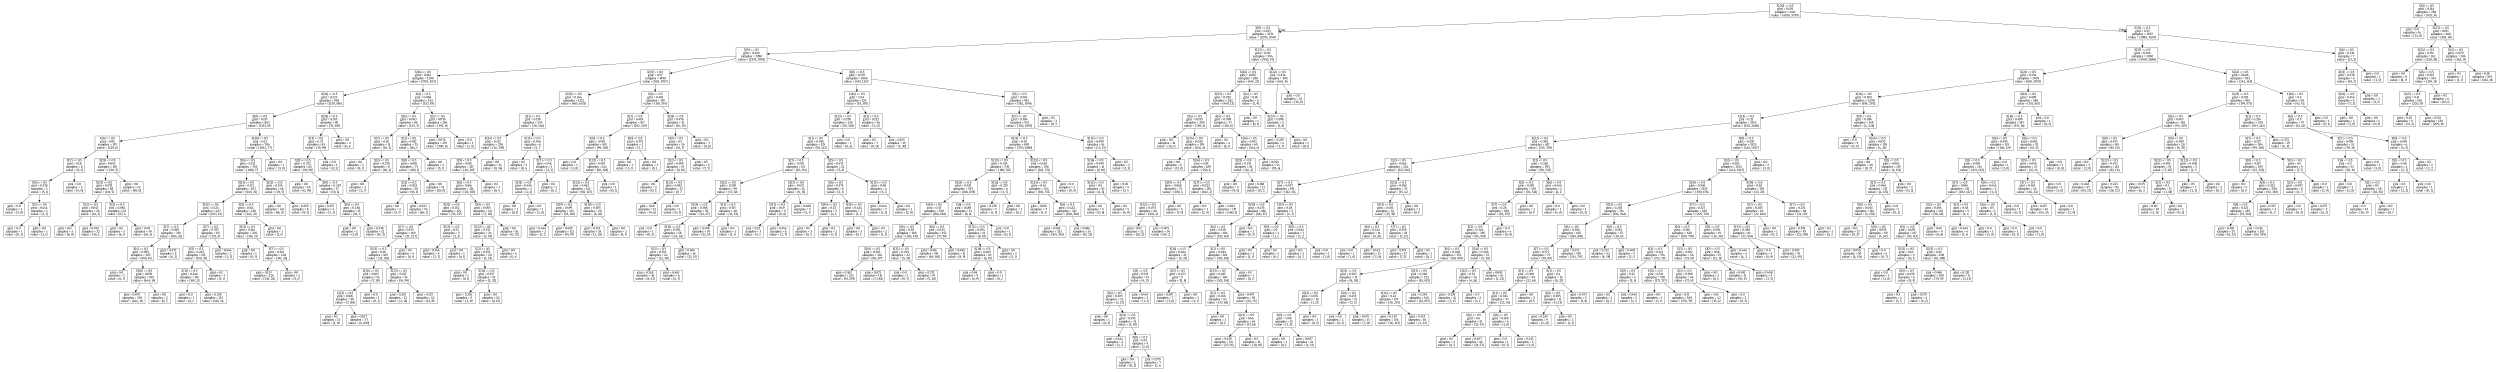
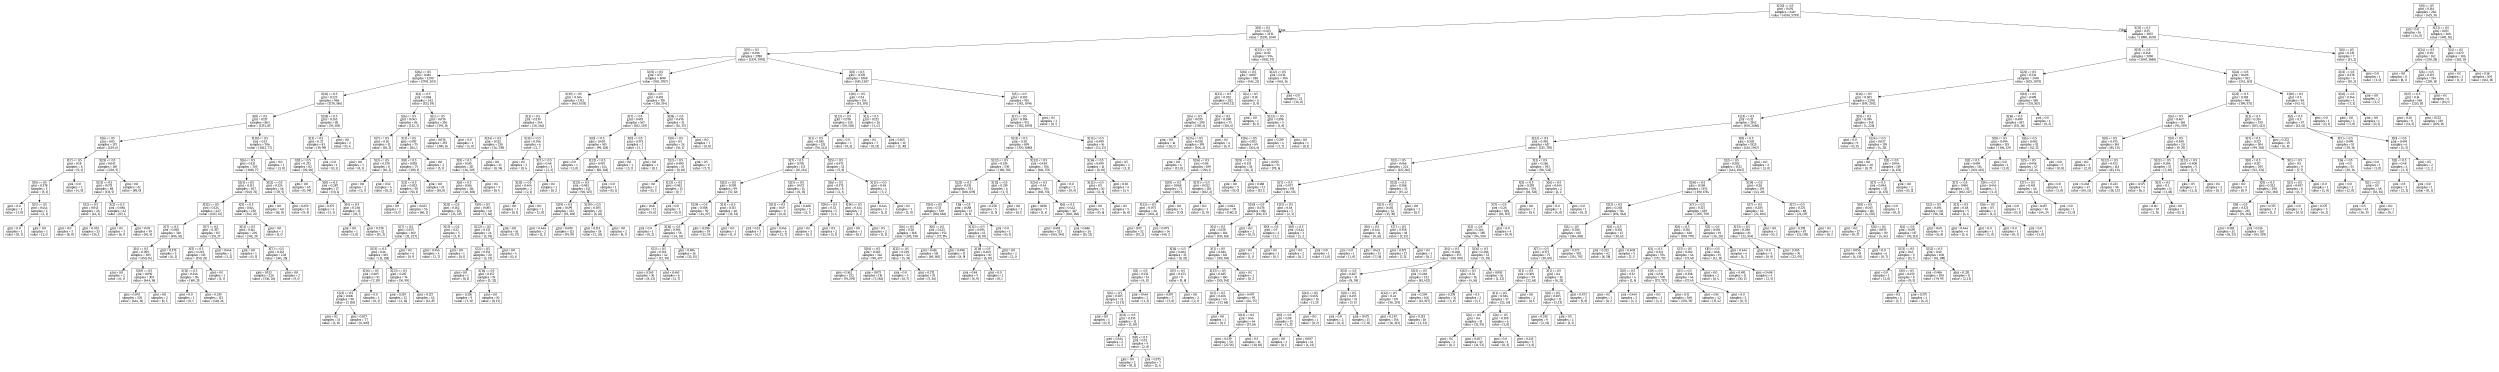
none -> (635, 131)
(330, 187) -> (330, 187)
none -> (383, 187)
none -> (1161, 198)
none -> (1712, 242)
